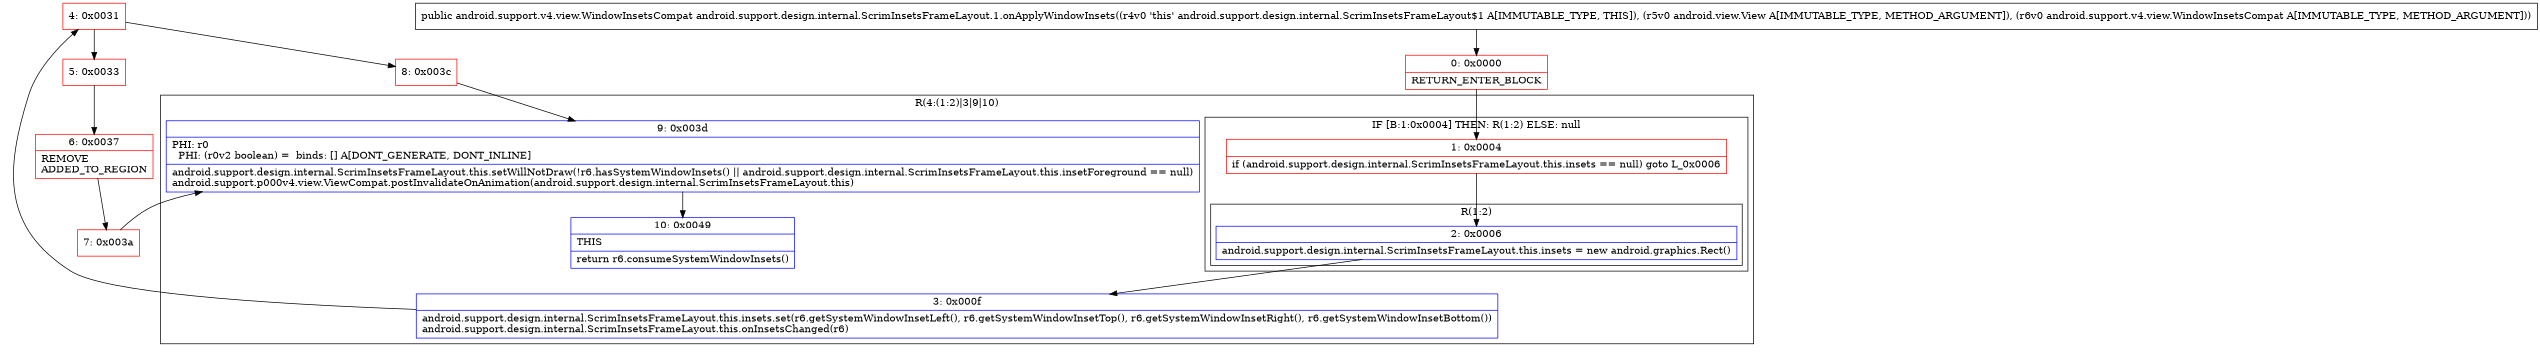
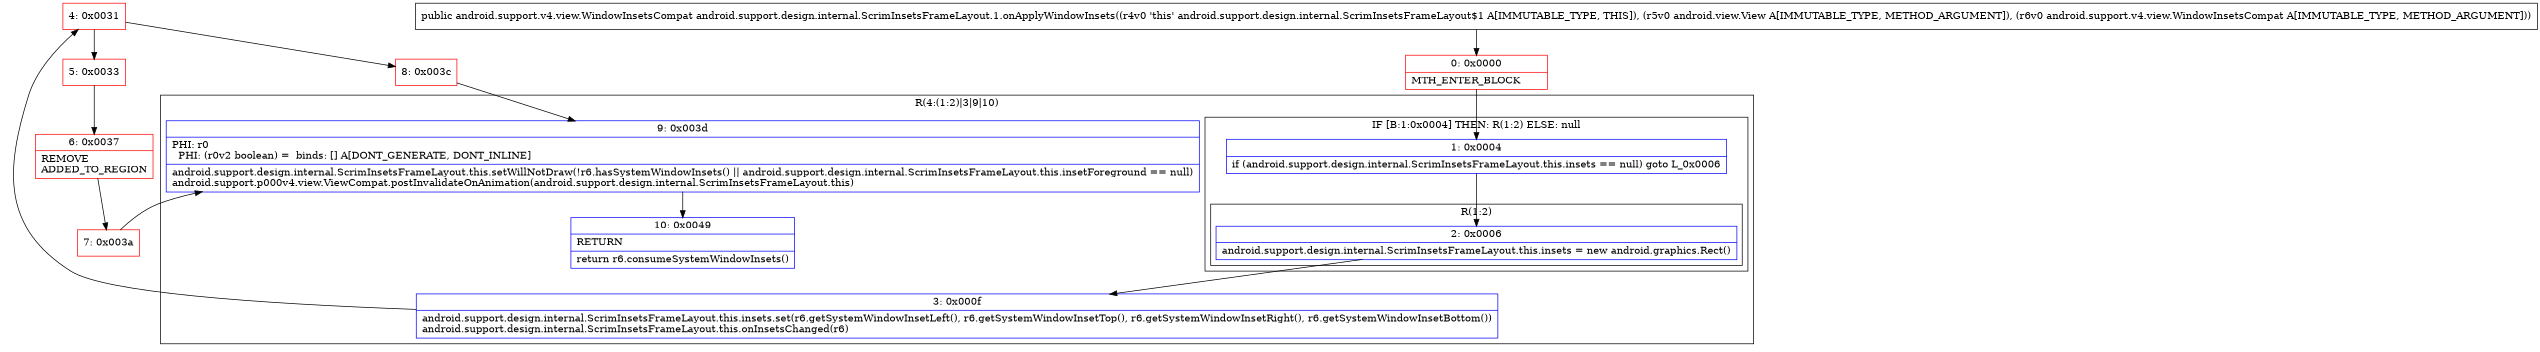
(1476, 81) -> (1466, 81)
(1476, 156) -> (1476, 156)
(590, 242) -> (600, 242)
